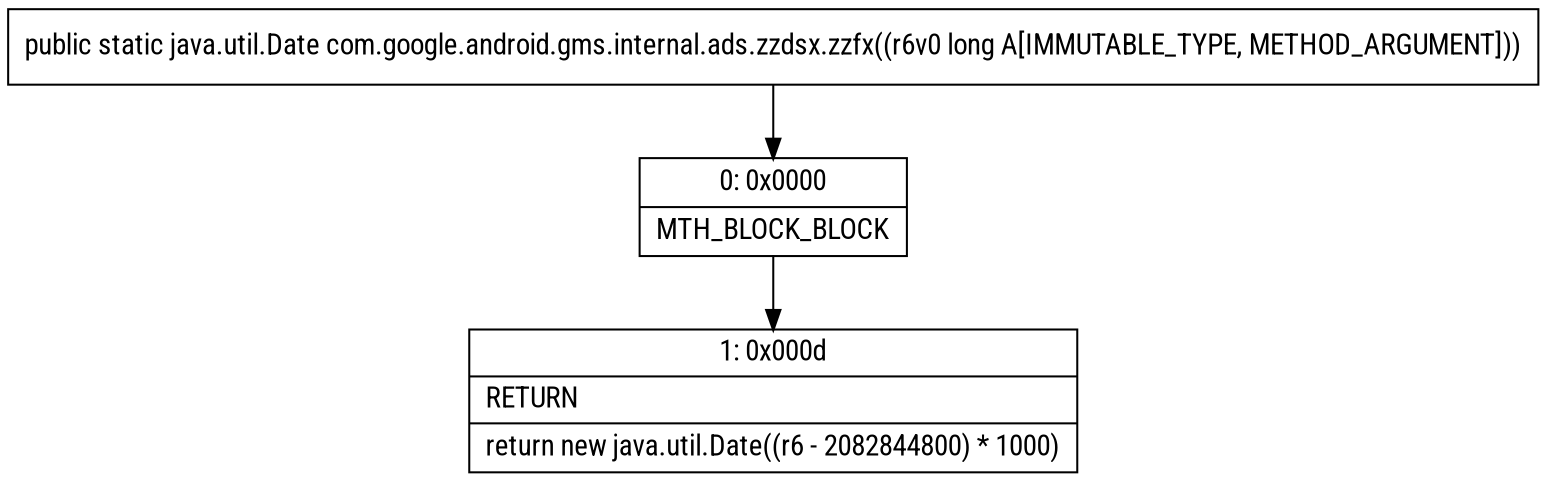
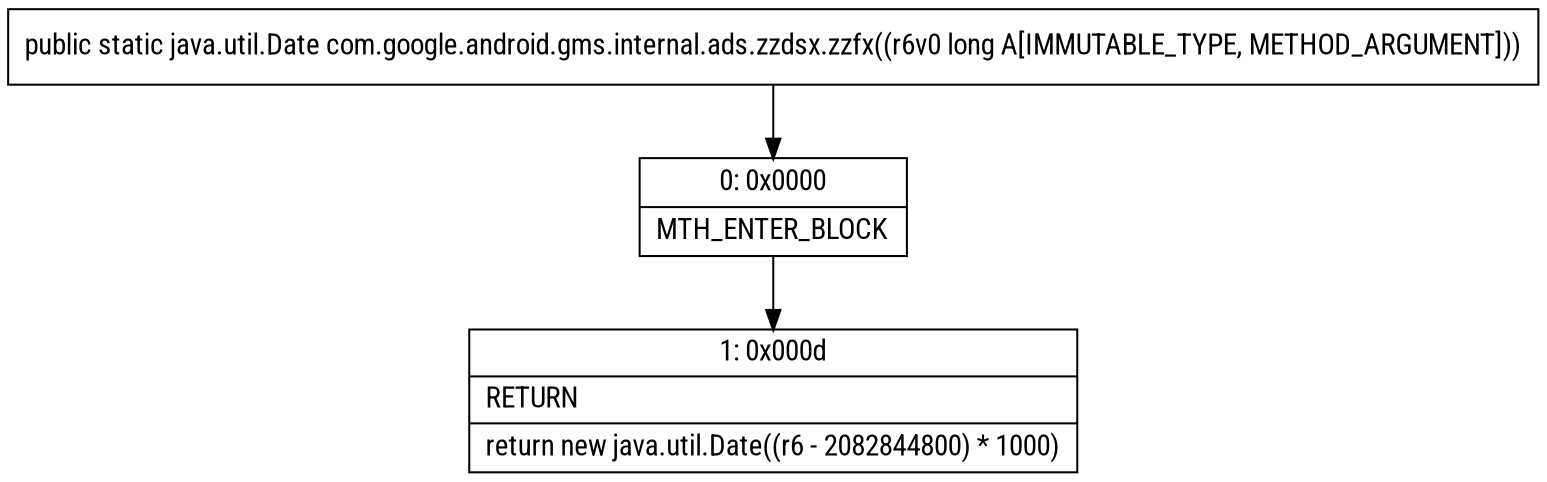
(773, 231) -> (772, 231)
